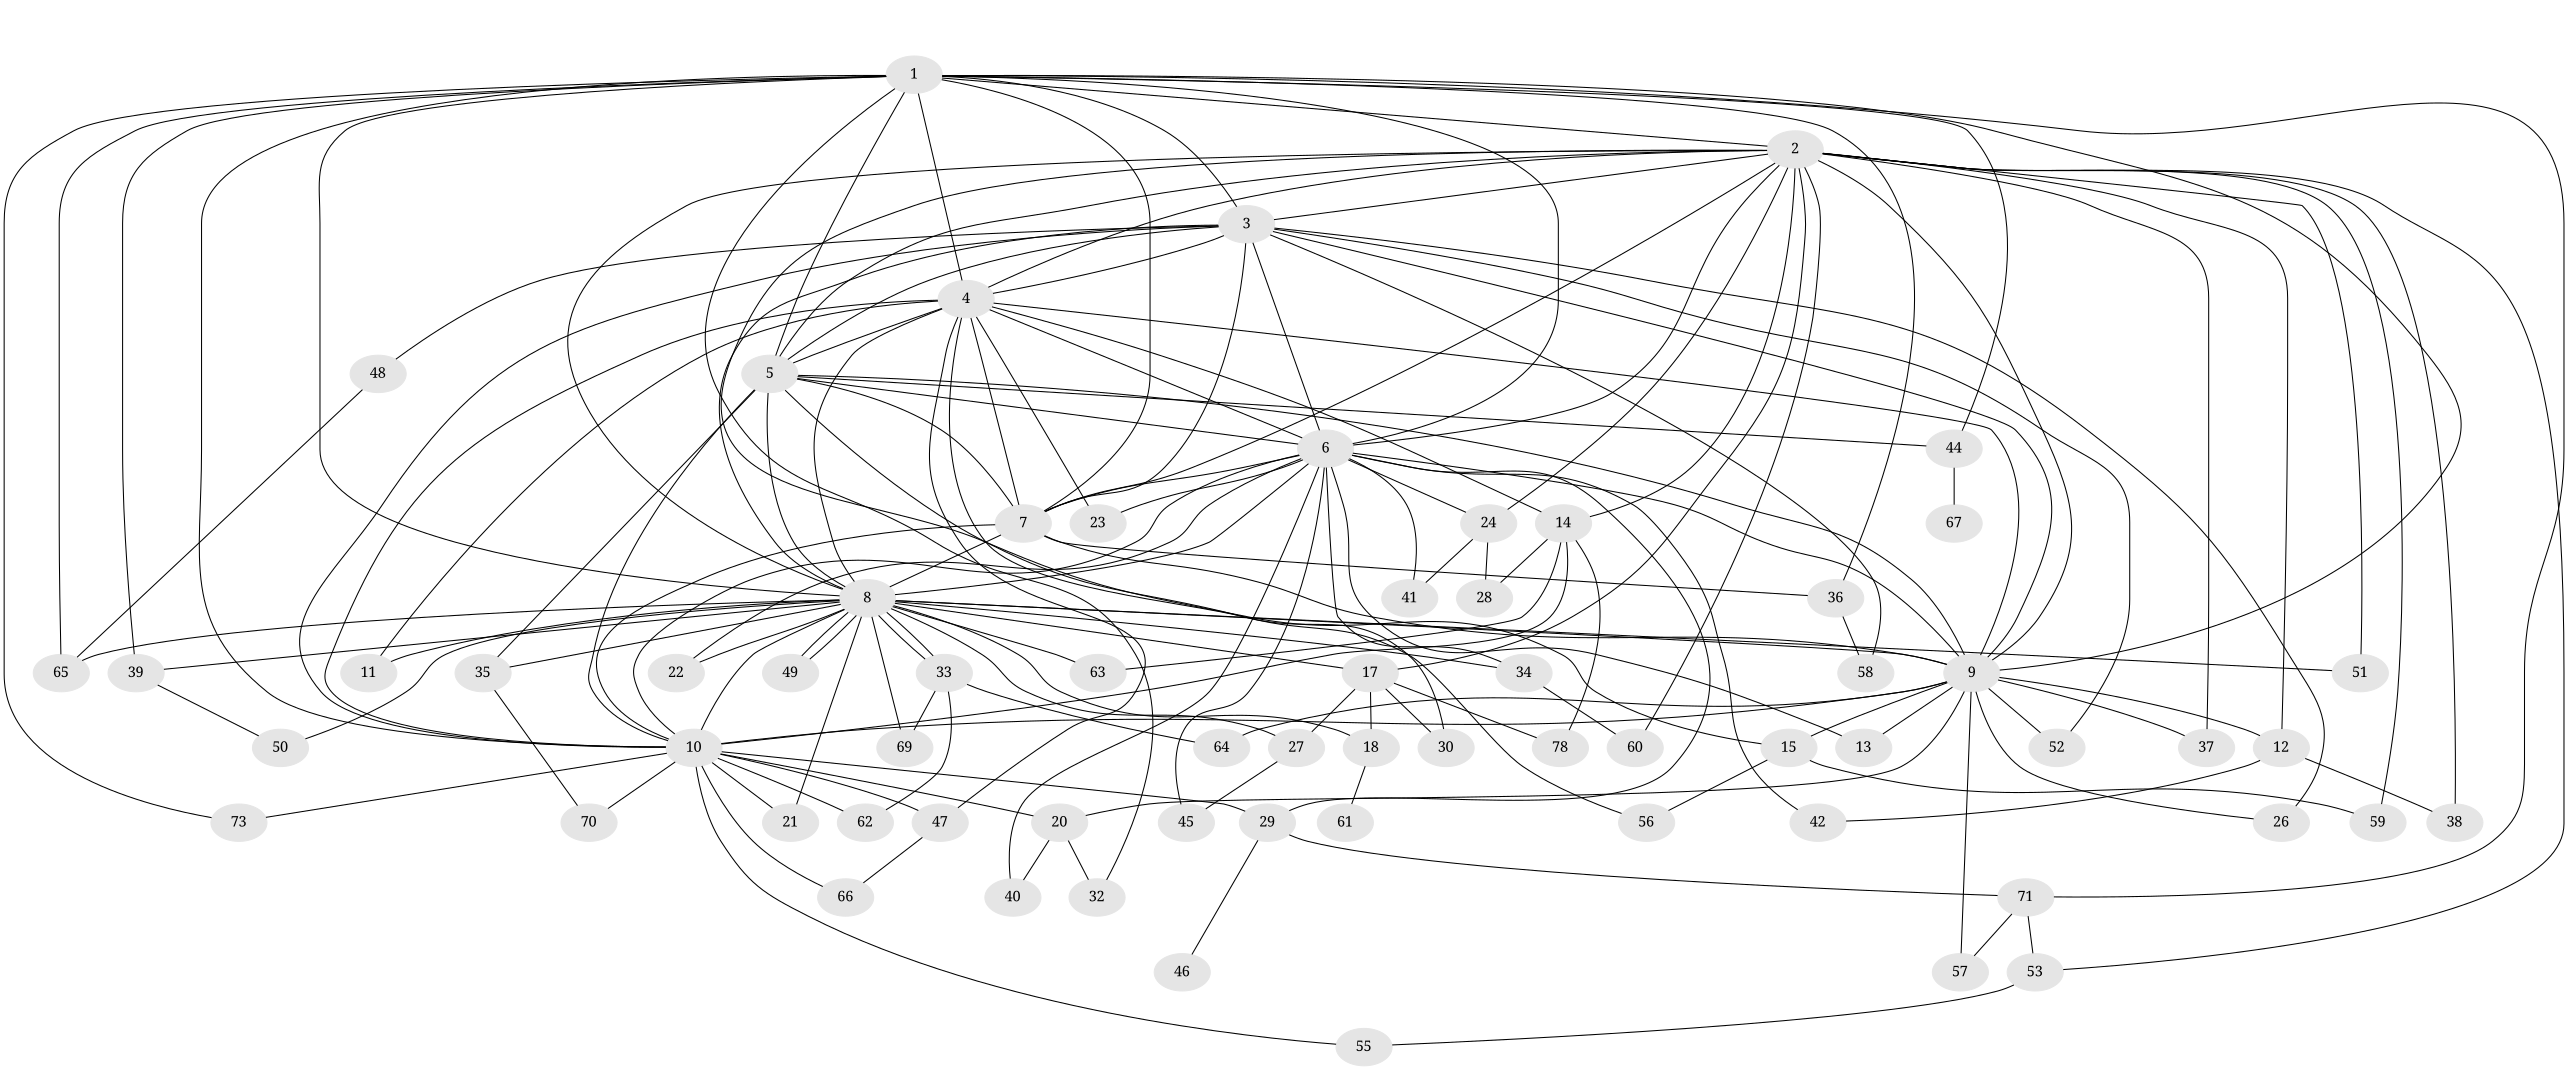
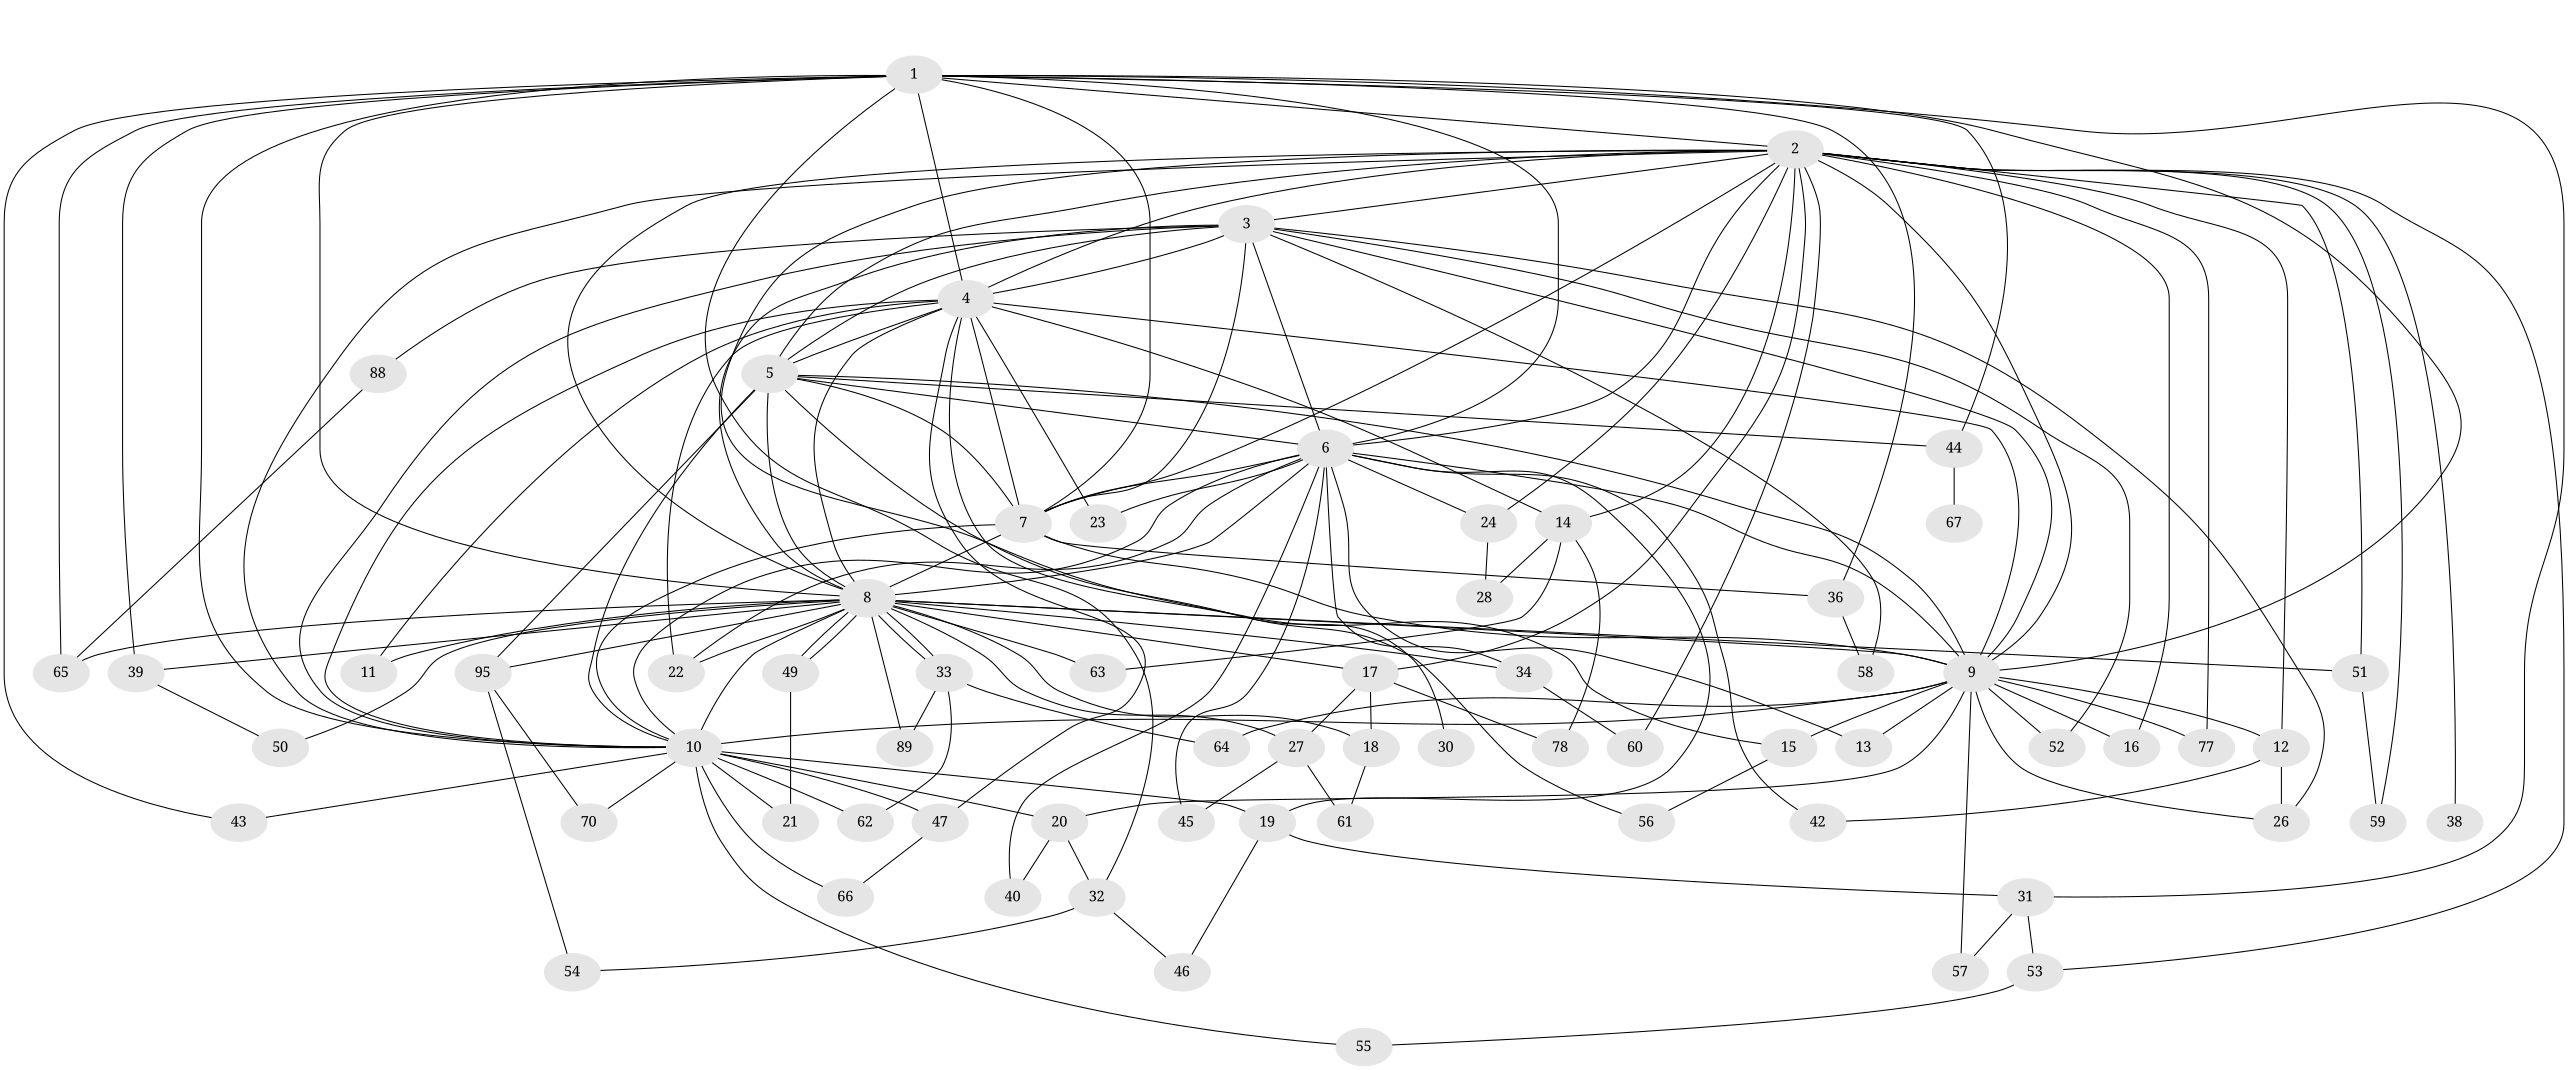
(1107, 105) -> none
(834, 221) -> none
(1138, 370) -> (704, 396)
(378, 374) -> (378, 374)
(1410, 598) -> none
(483, 673) -> (483, 673)
(1178, 685) -> (655, 201)
(829, 711) -> (791, 748)
(1408, 711) -> none
(905, 748) -> (905, 748)
none -> (2132, 748)
(2207, 748) -> (2207, 748)
(2369, 784) -> (2281, 785)
none -> (1321, 785)
(2054, 792) -> (2369, 748)
(239, 823) -> (239, 823)
(1267, 823) -> (1267, 823)
(2026, 897) -> (2026, 897)
none -> (1140, 935)
none -> (572, 972)
